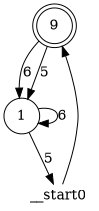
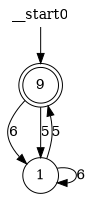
(39, 154) -> (52, 137)
